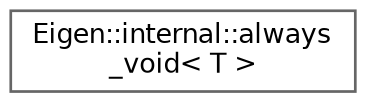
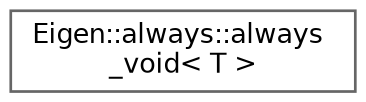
(183, 51) -> (183, 51)
